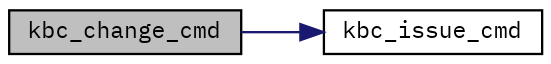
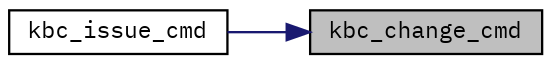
(271, 32) -> (257, 32)
